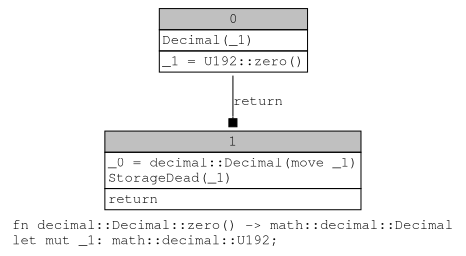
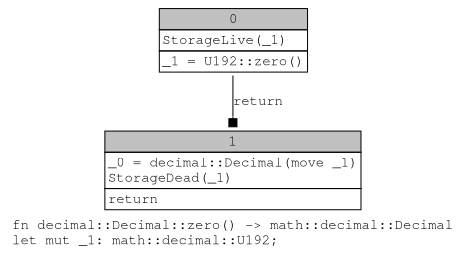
(208, 40) -> (225, 40)
